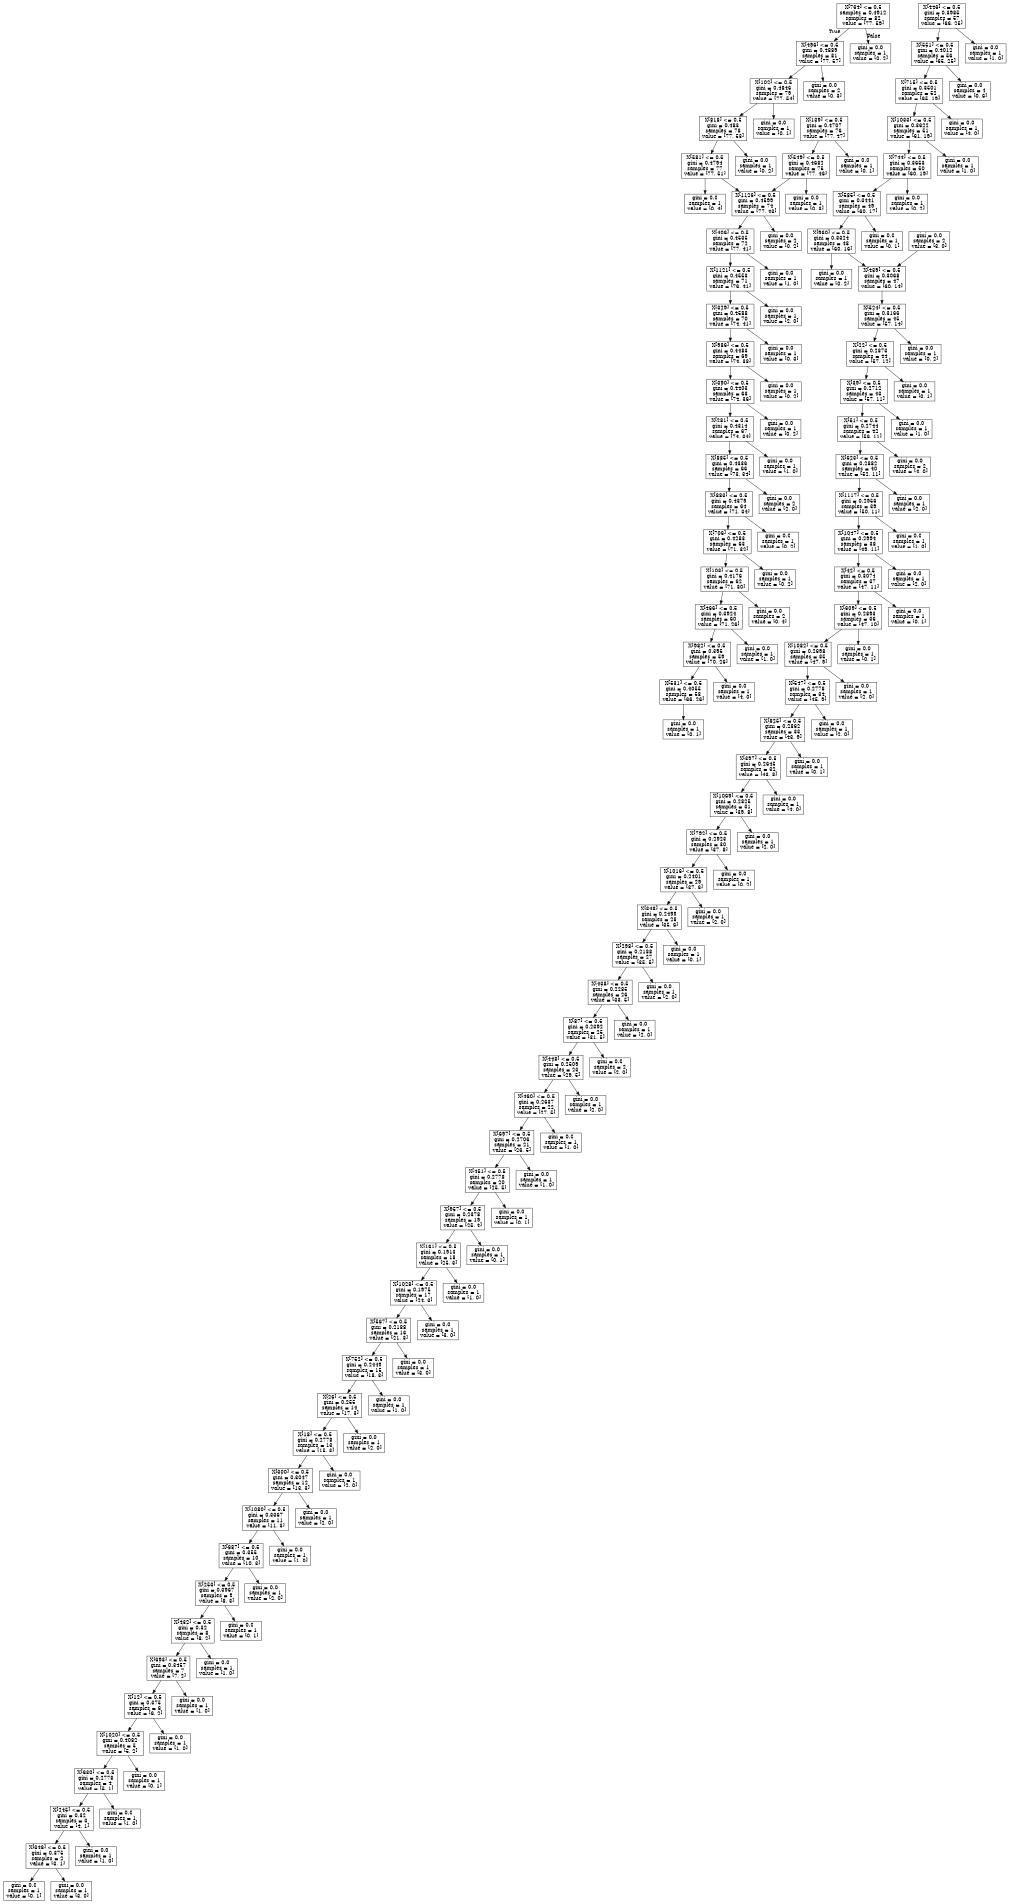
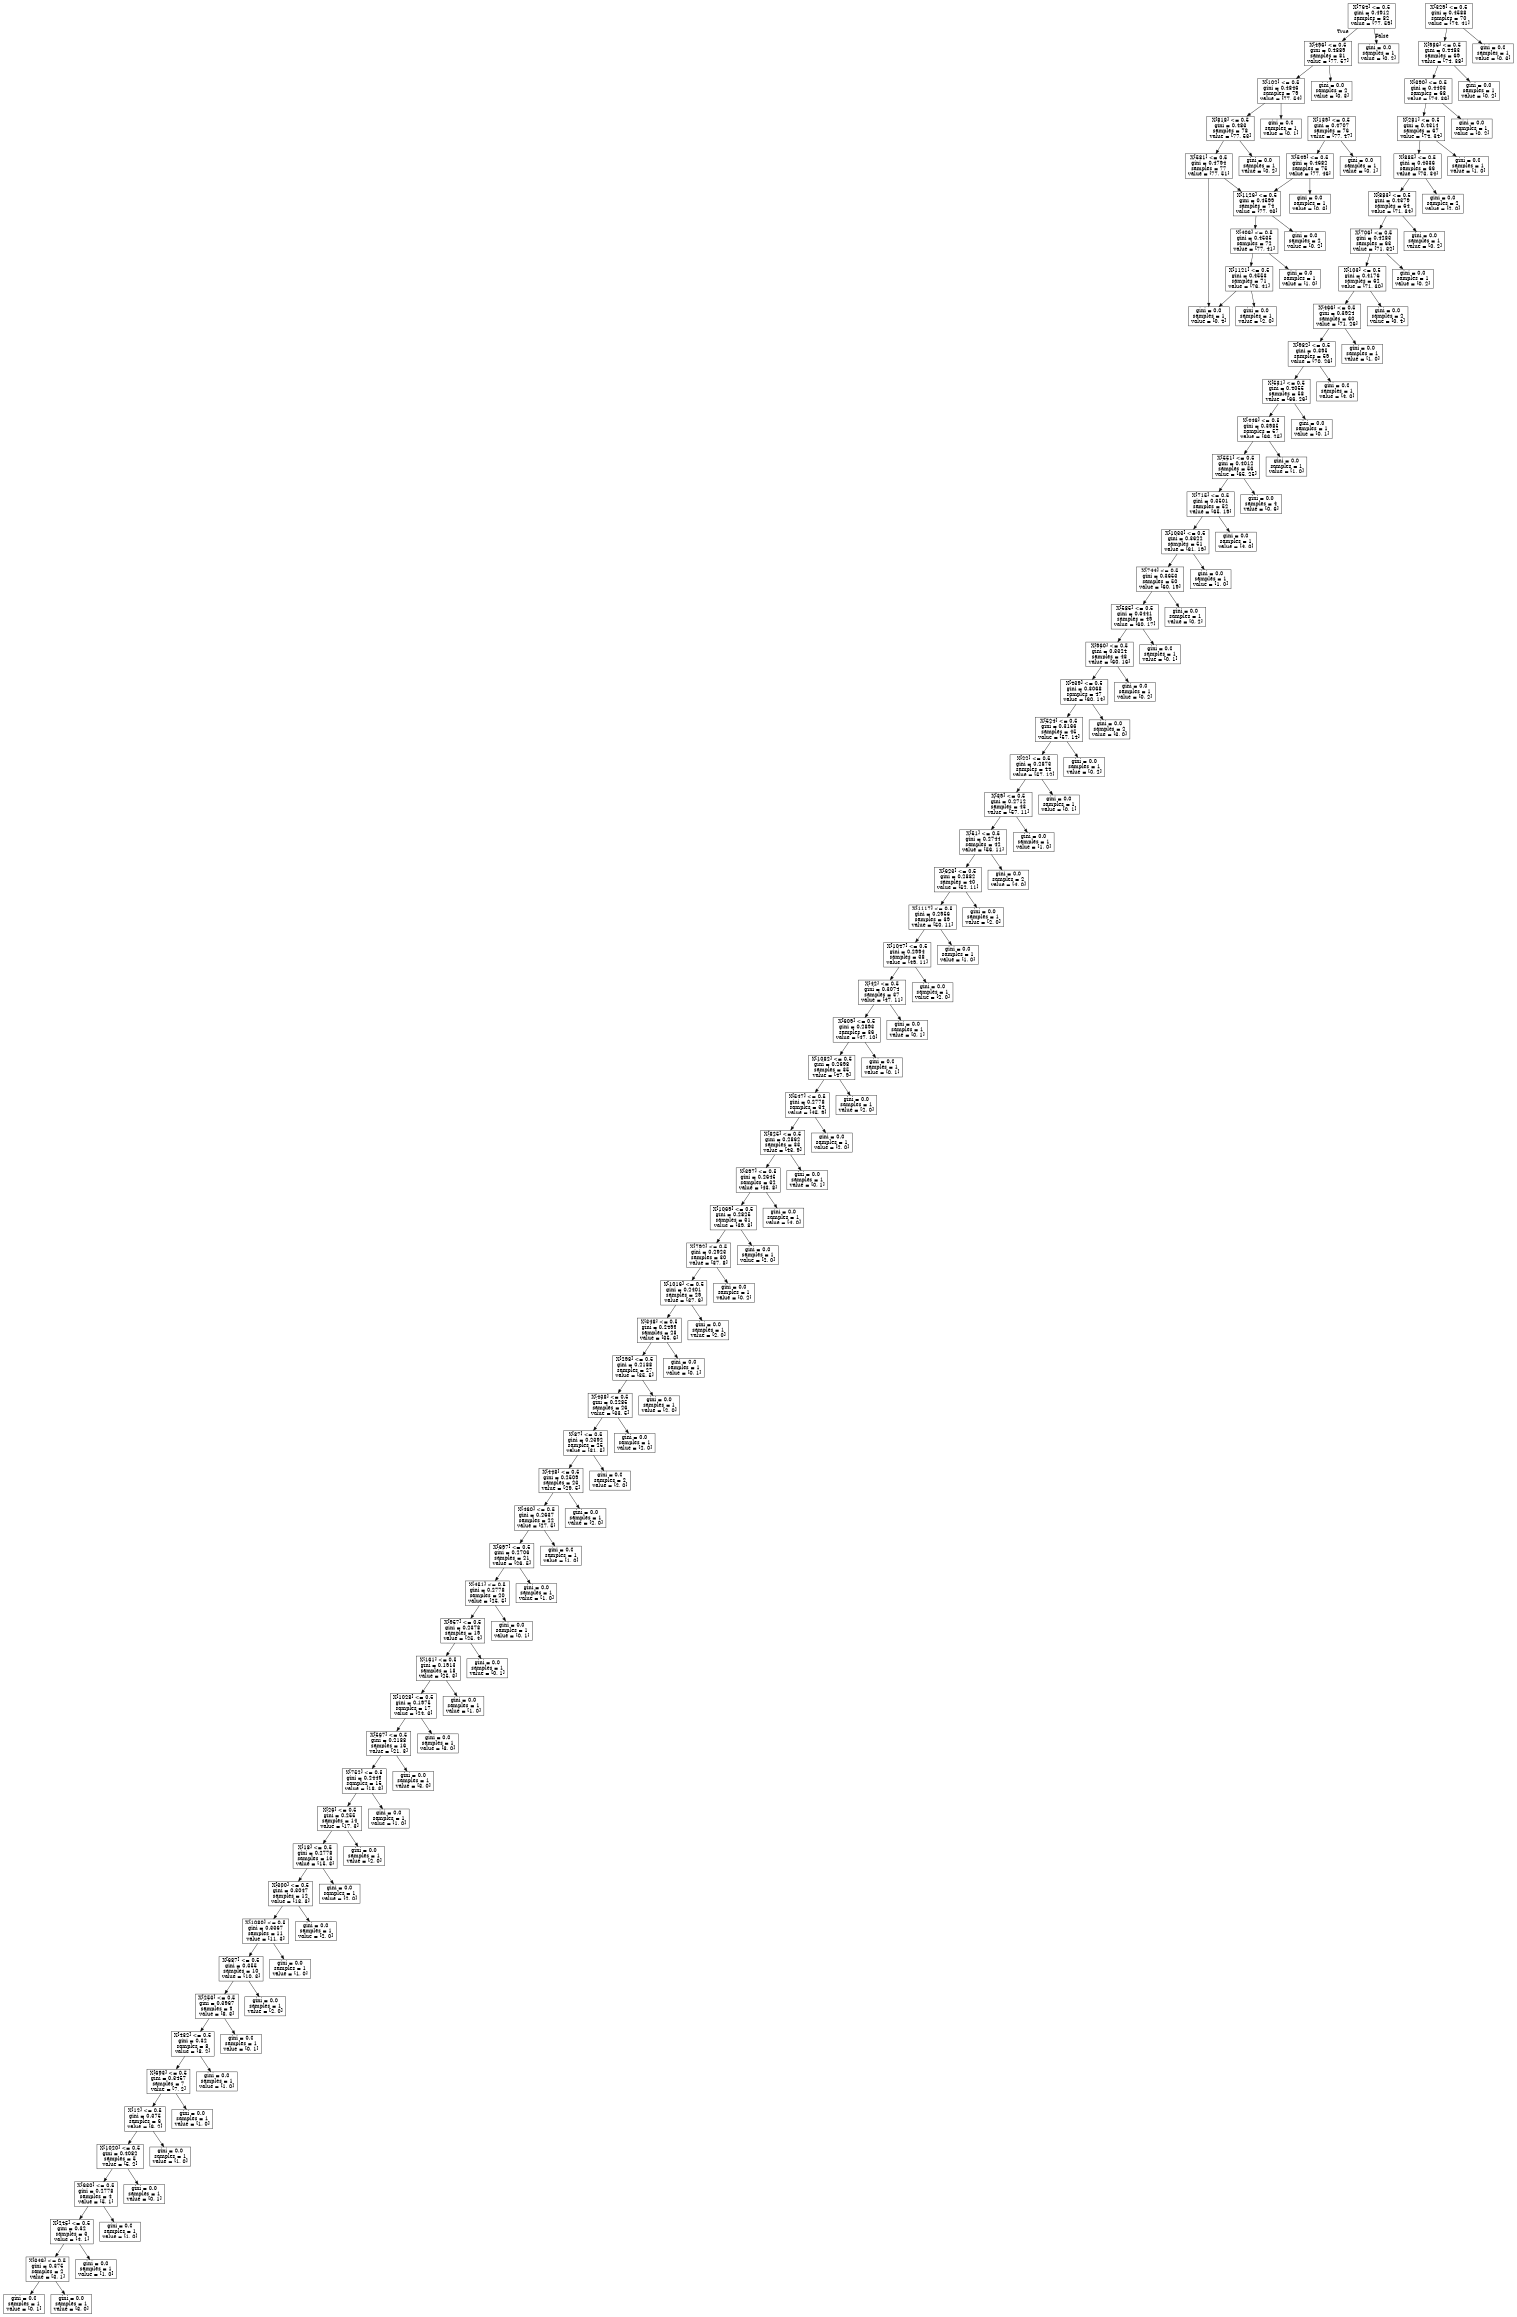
(863, 16) -> (1372, 16)
(909, 258) -> (1097, 711)
(730, 296) -> (1229, 298)
none -> (1275, 409)
